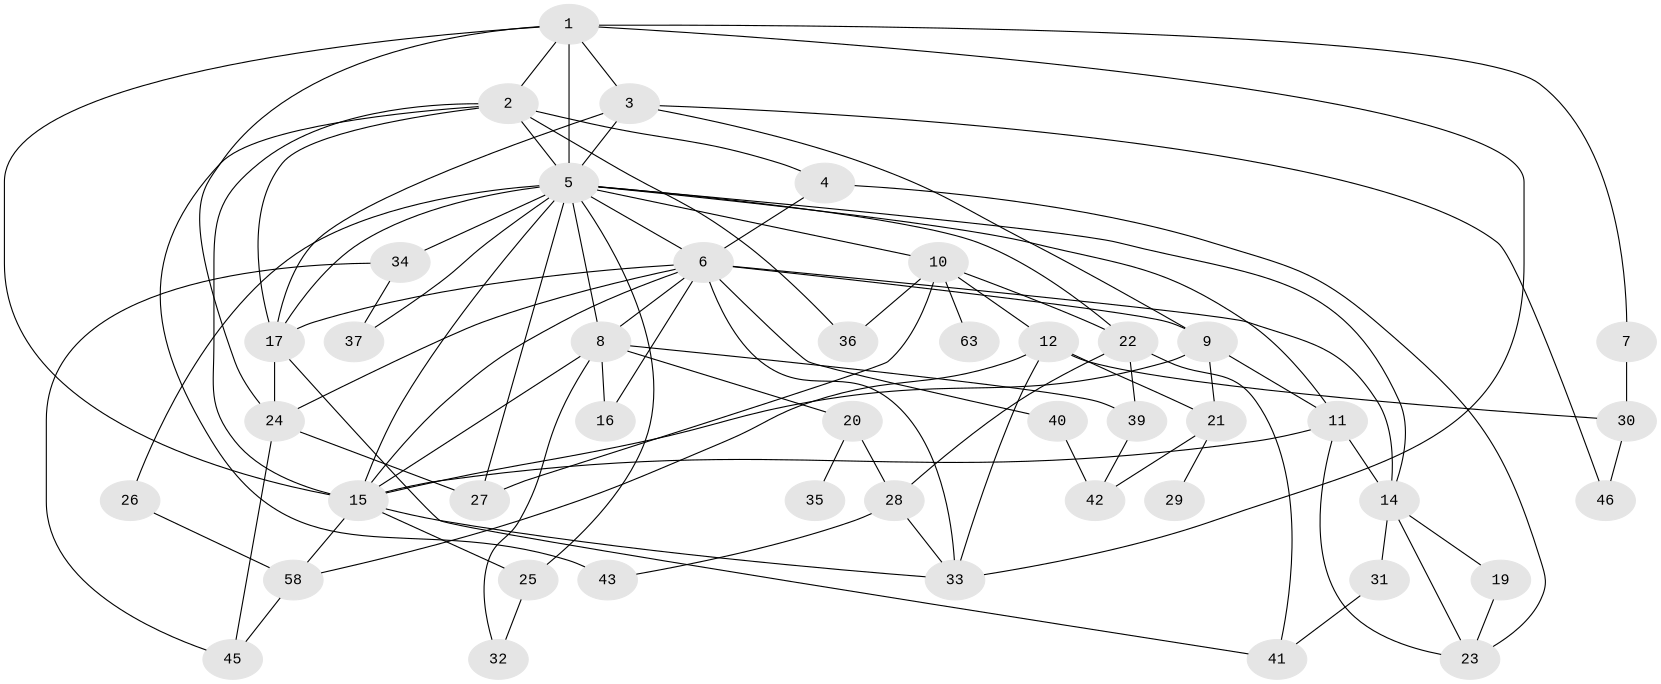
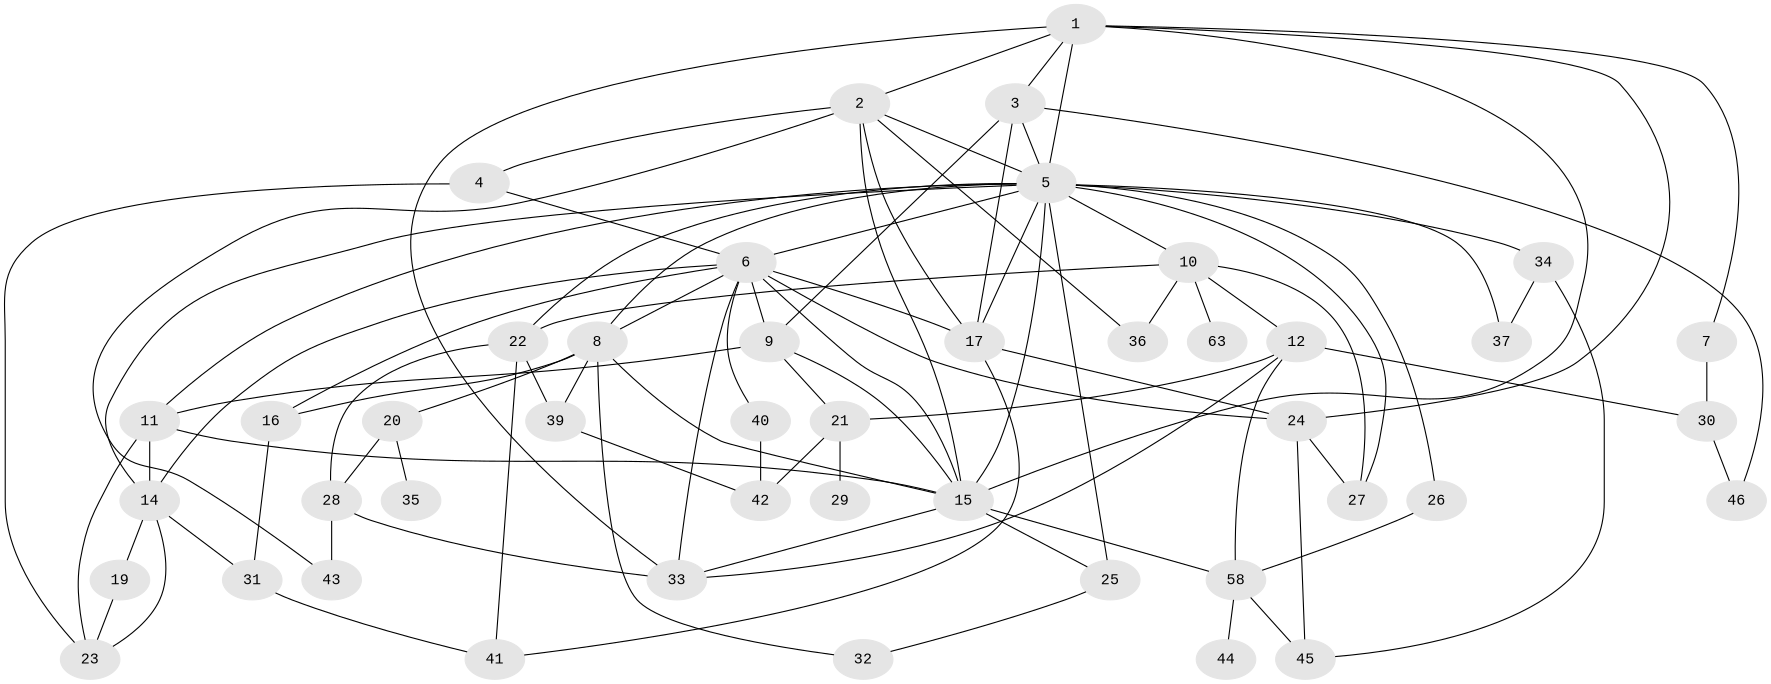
none -> (262, 501)
none -> (1226, 659)
